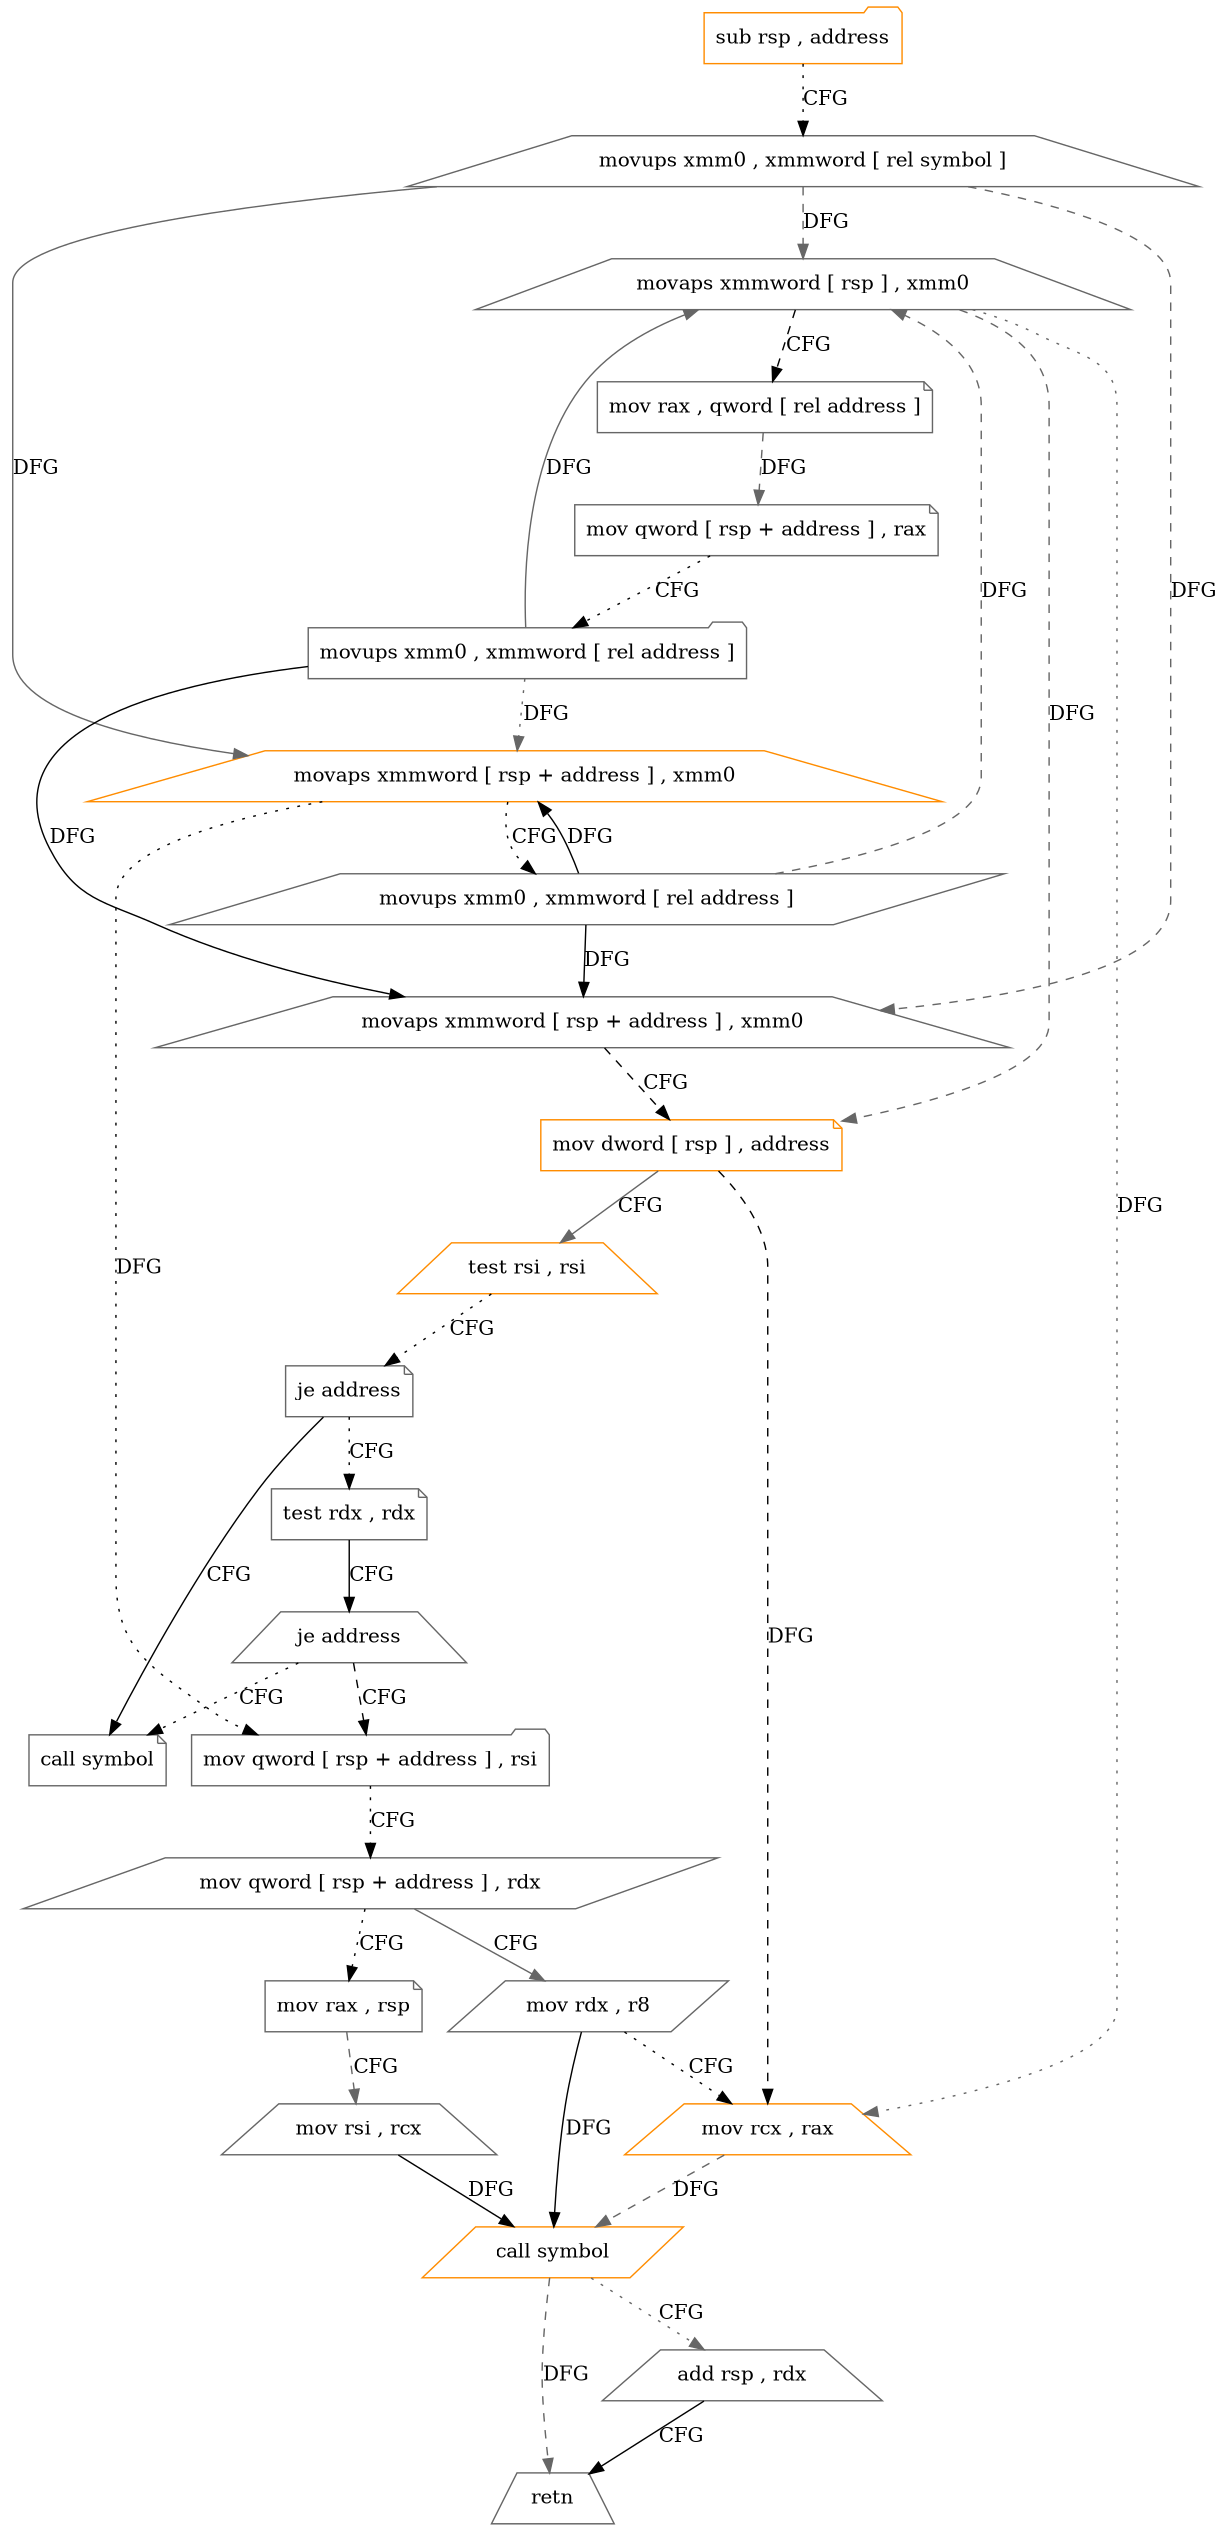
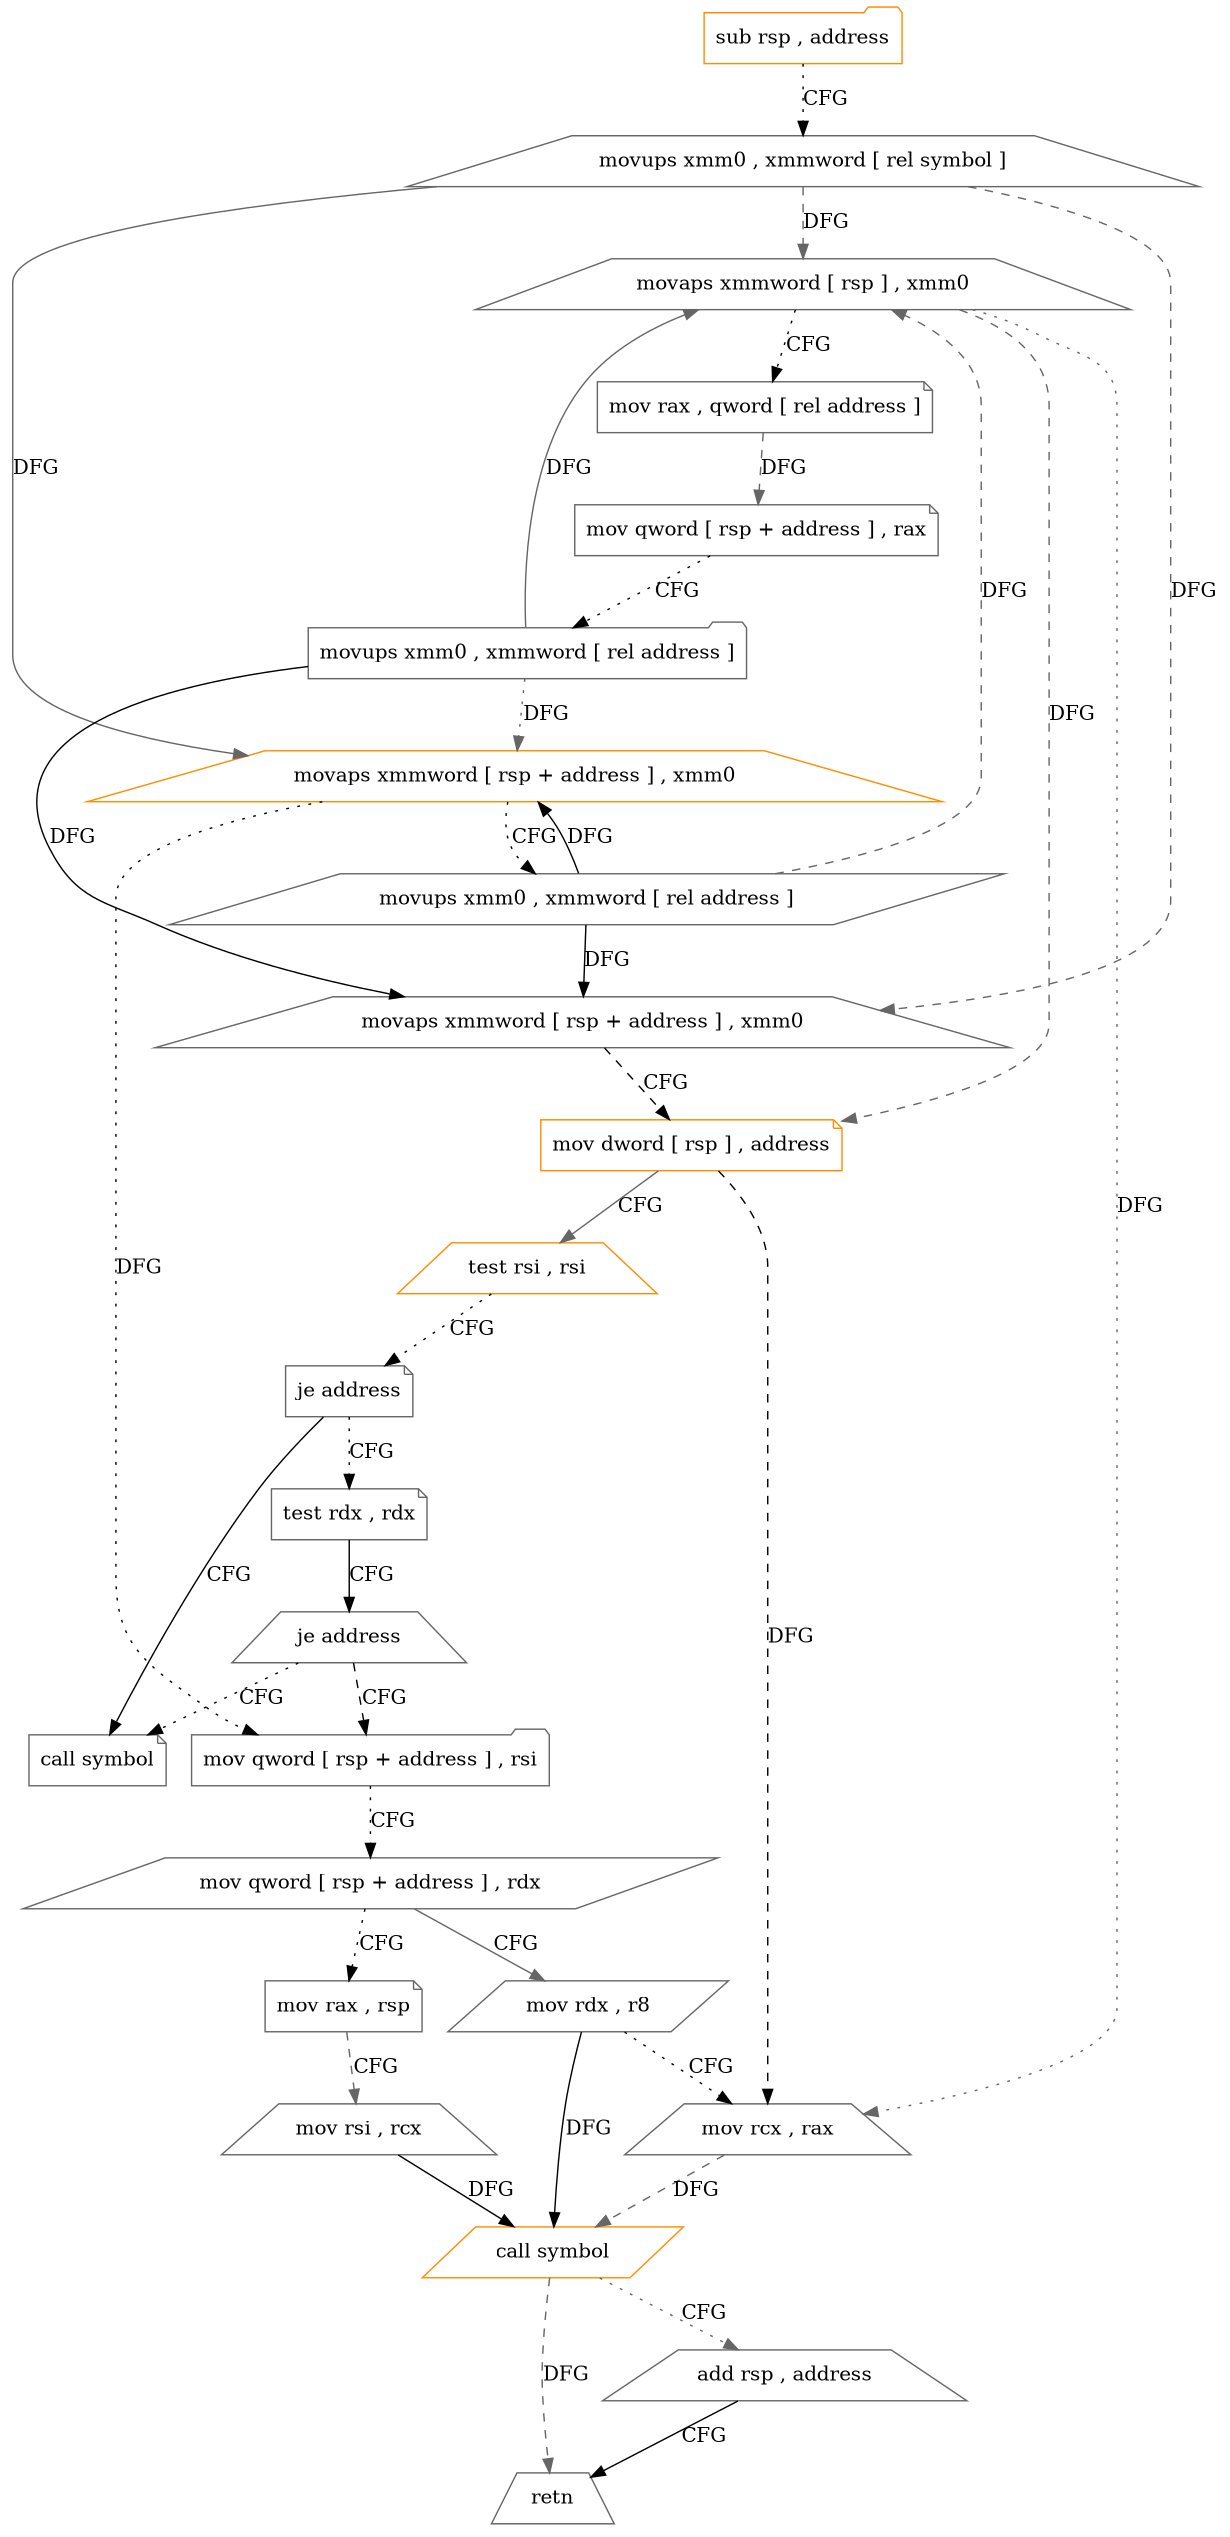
(786, 339) -> (786, 339)
(768, 2129) -> (768, 2129)
(742, 2375) -> (785, 2375)
